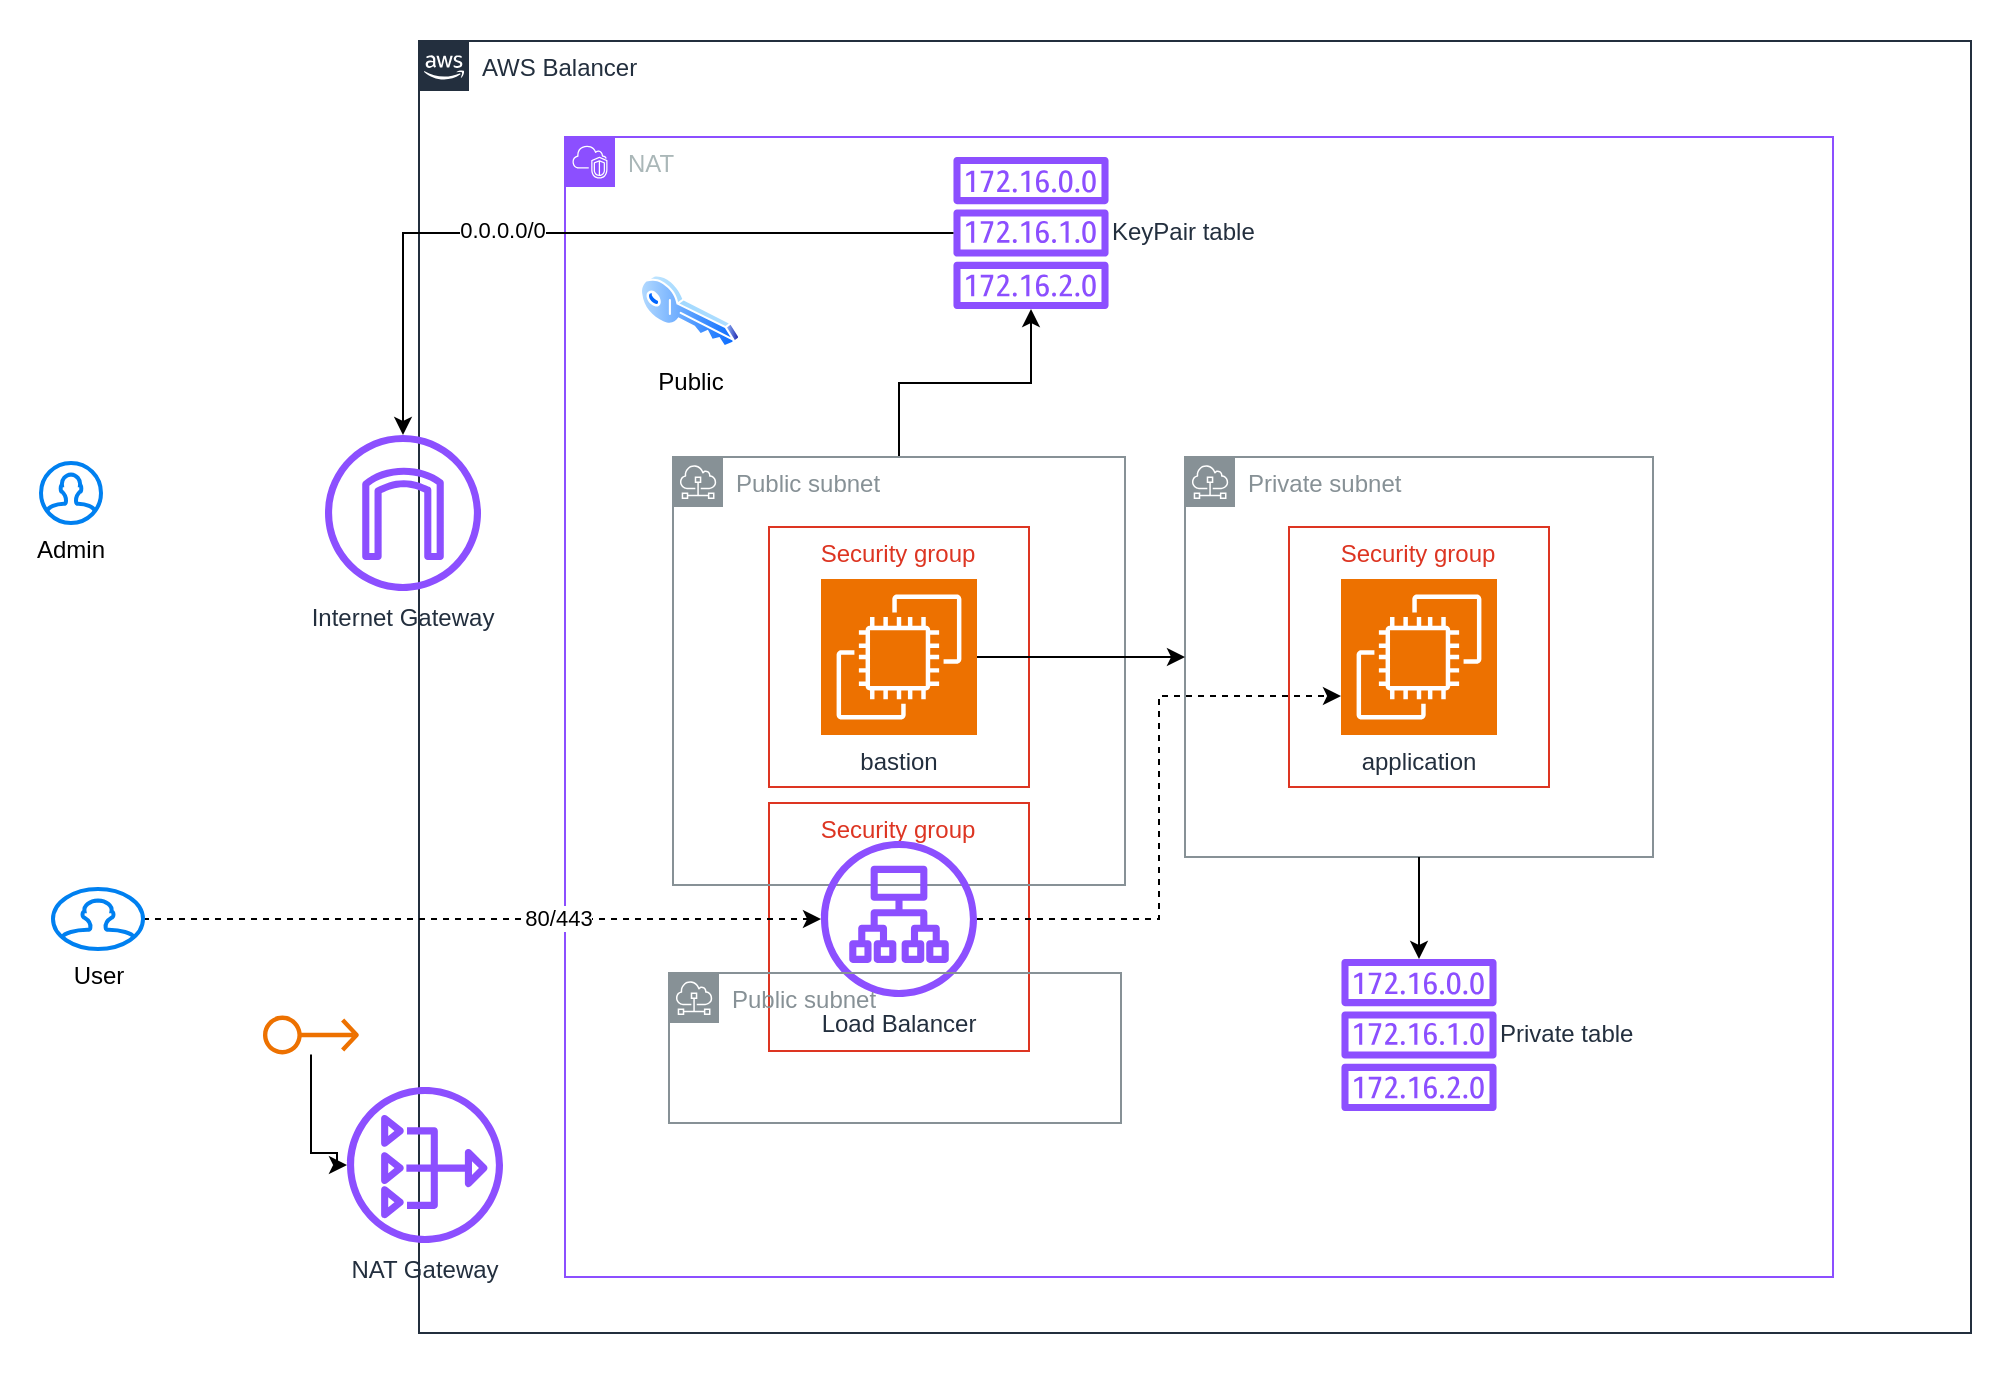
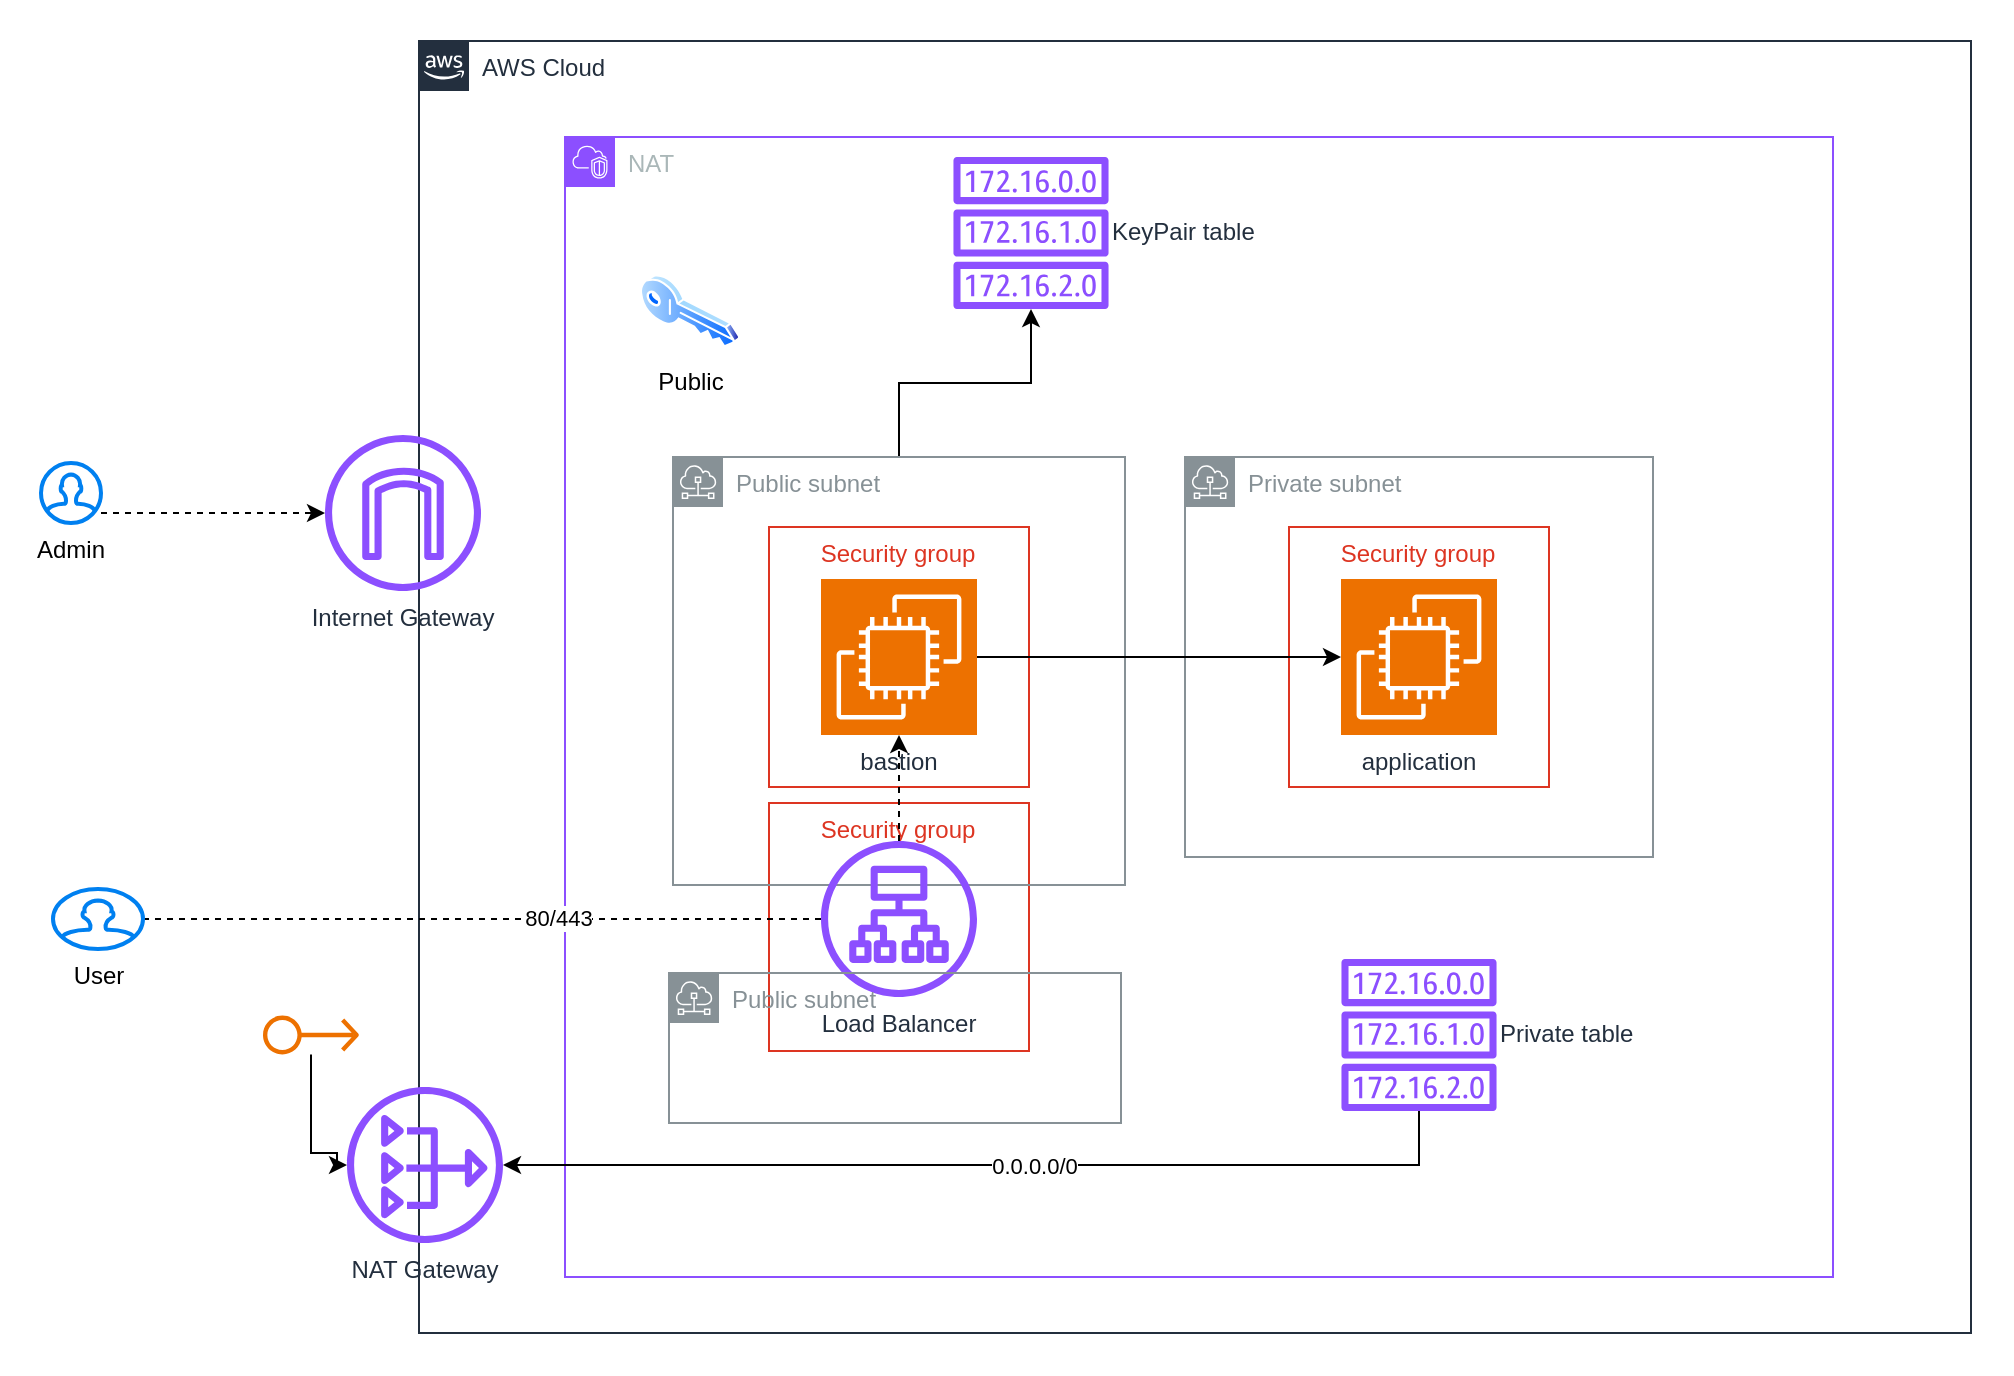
(557, 69) -> (537, 69)
(584, 233) -> none
none -> (207, 513)
(1170, 657) -> (1248, 657)
(1159, 814) -> (899, 794)
(1419, 903) -> none
(806, 919) -> (812, 919)
none -> (995, 1165)
